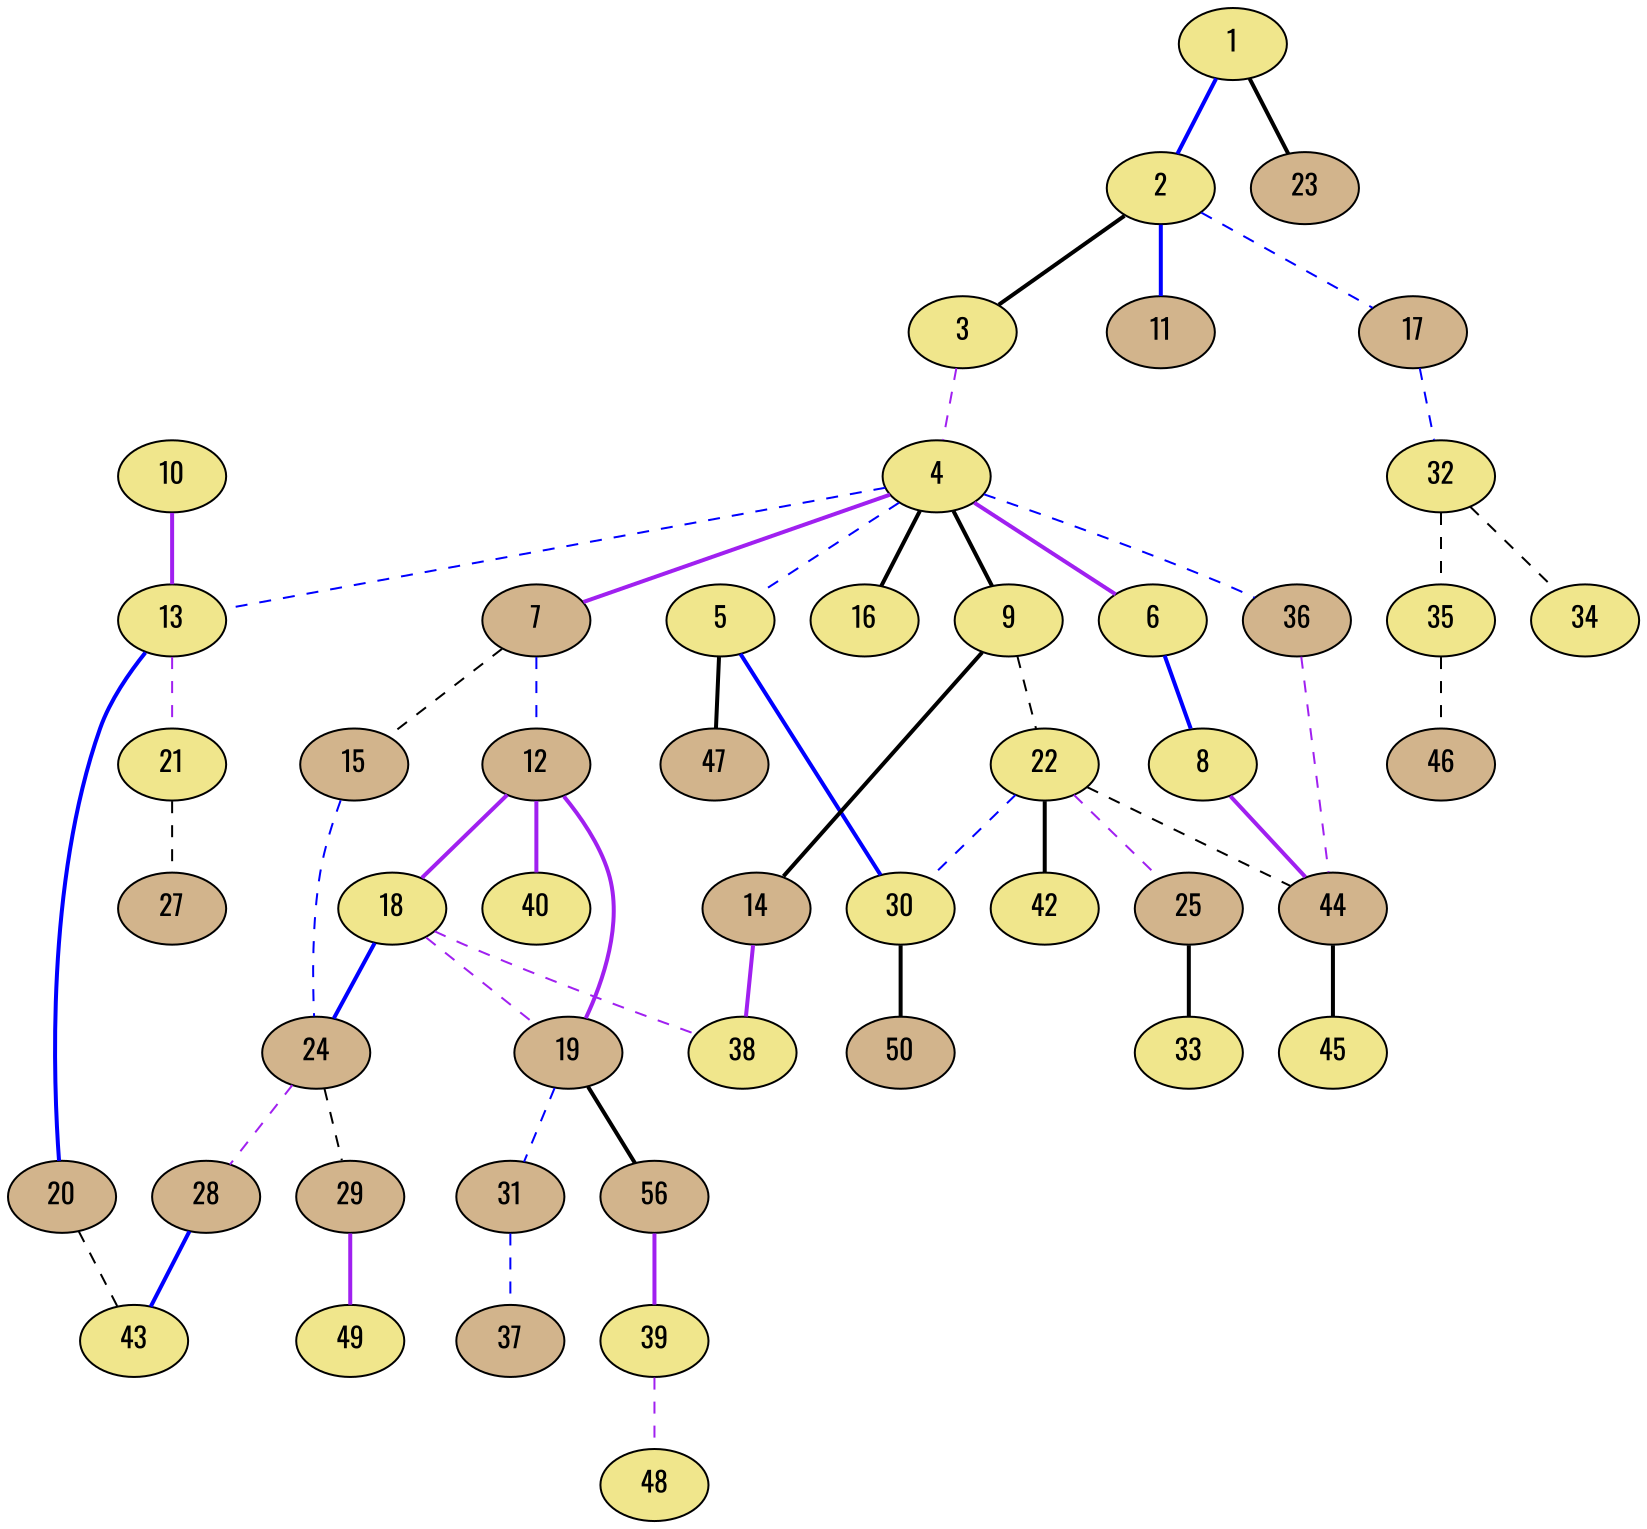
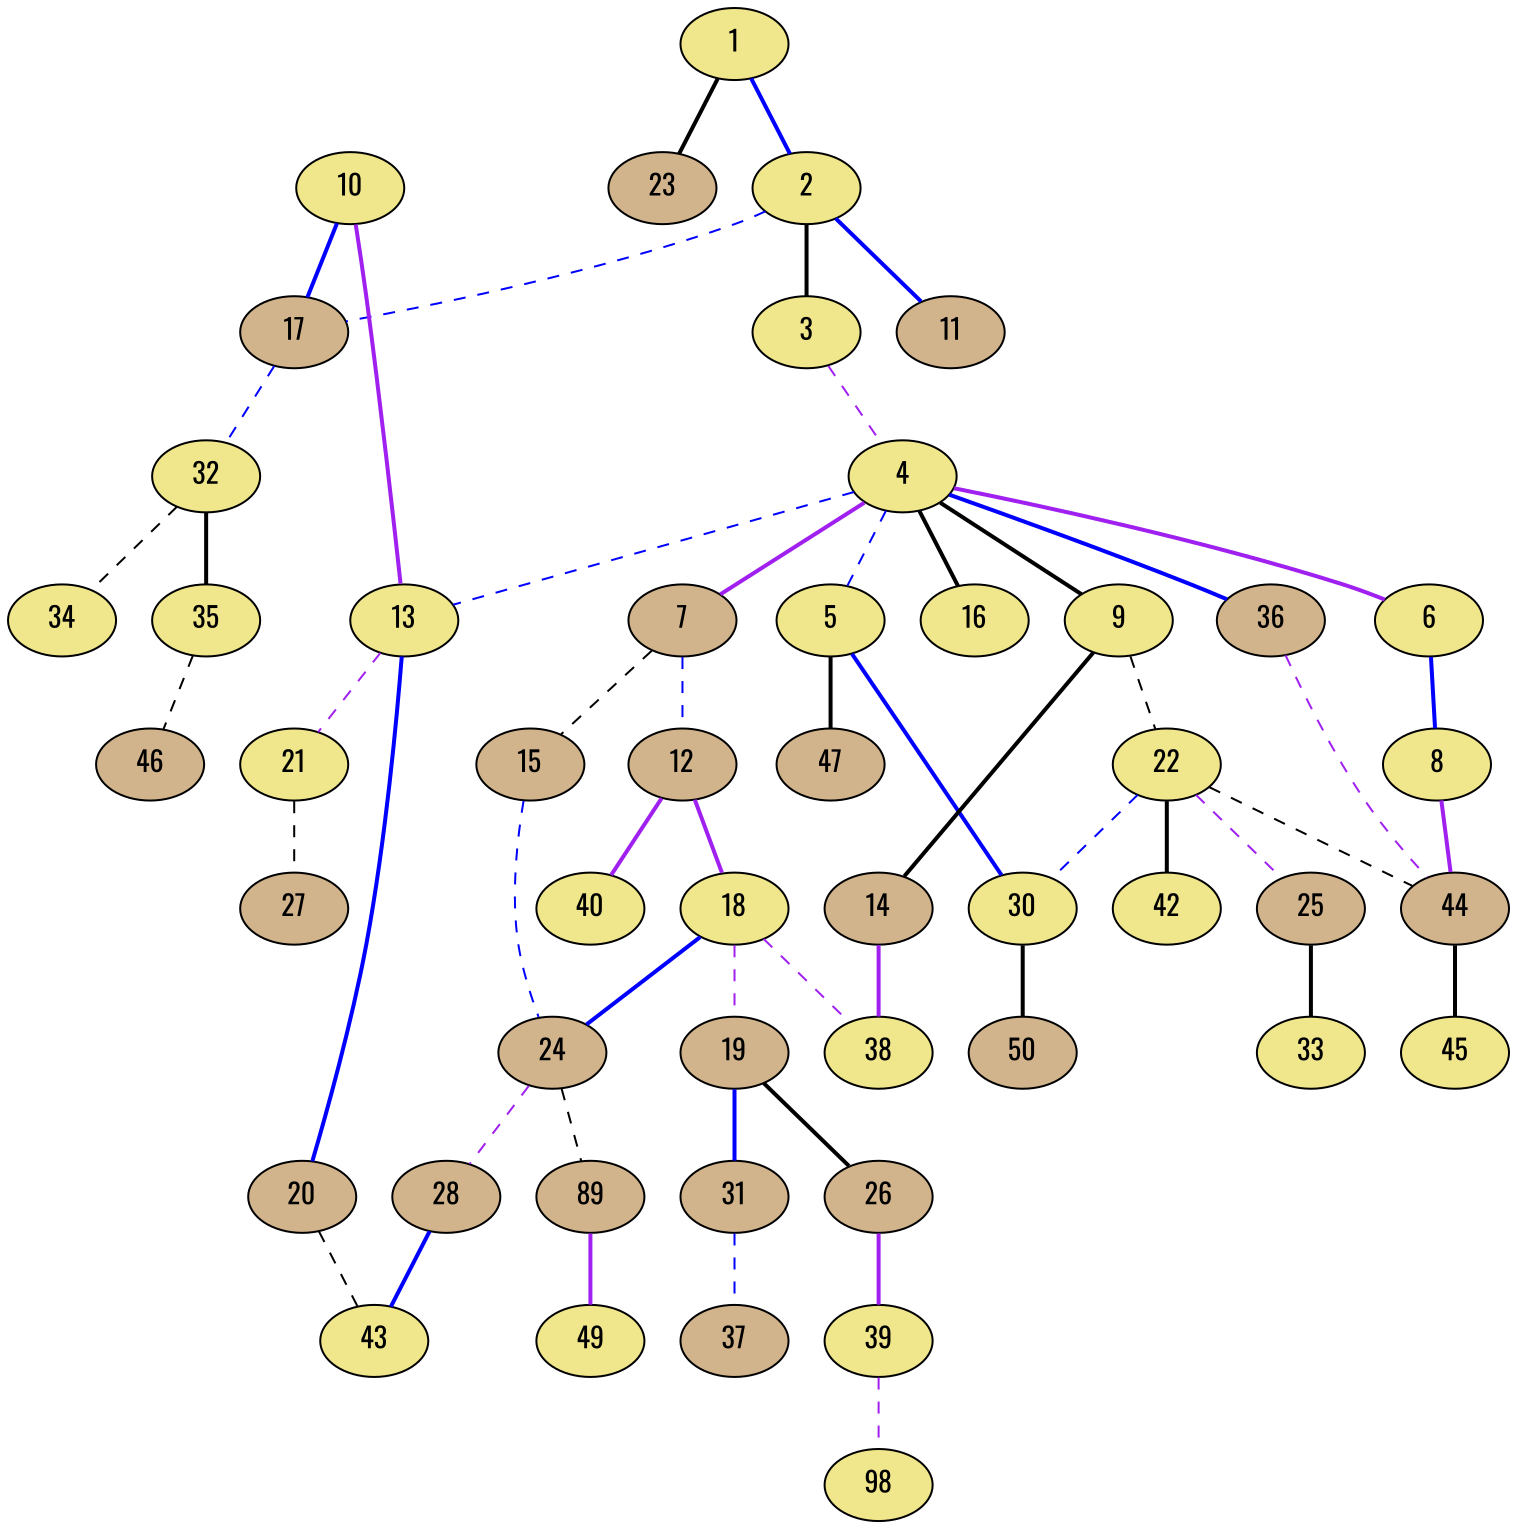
none -> (322, 260)
(1120, 543) -> (1089, 545)
(1441, 549) -> (206, 549)
(613, 903) -> none
(539, 1125) -> (735, 1125)
(350, 1197) -> (590, 1197)
(654, 1197) -> (879, 1197)
(654, 1485) -> (879, 1485)
